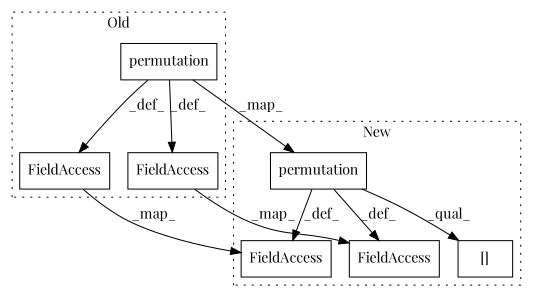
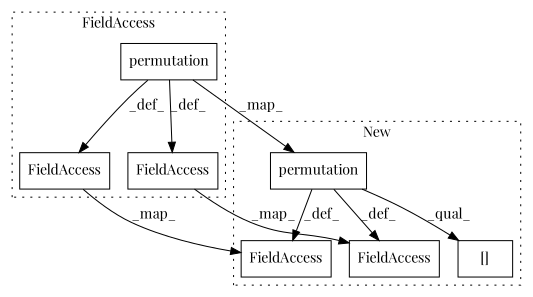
(119, 24) -> (119, 24)
